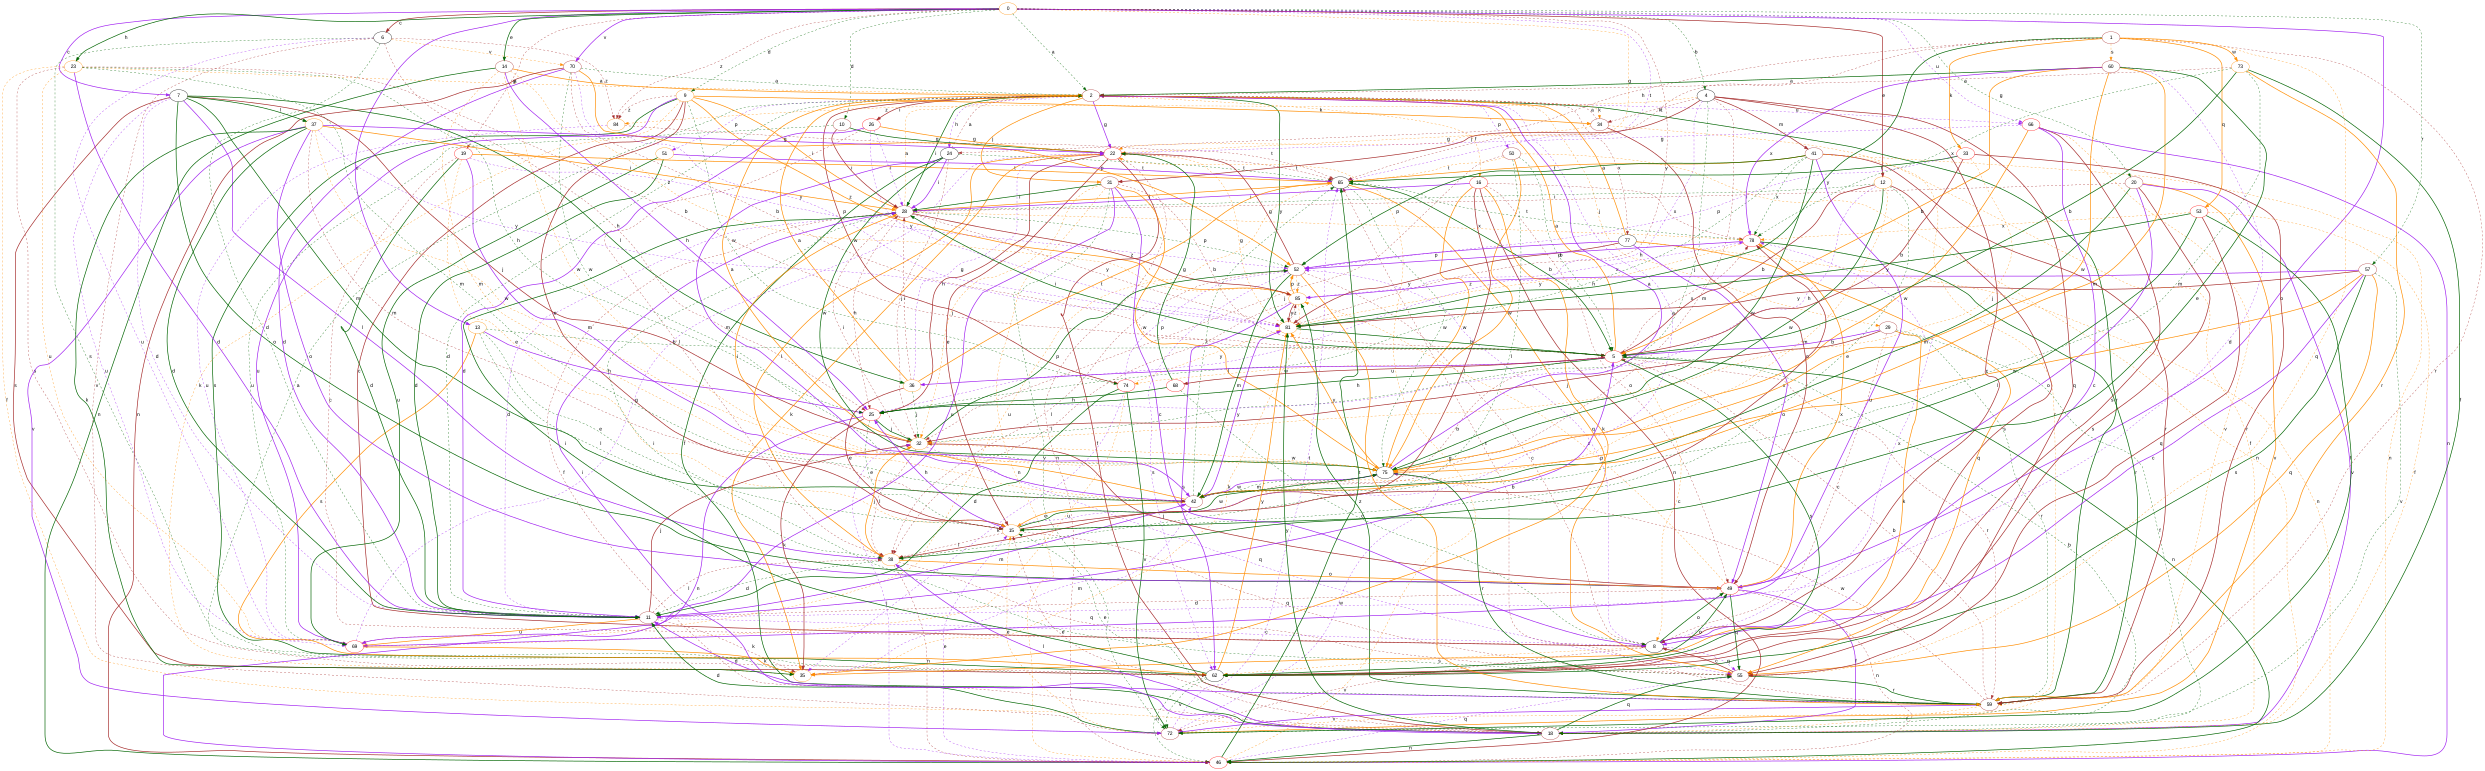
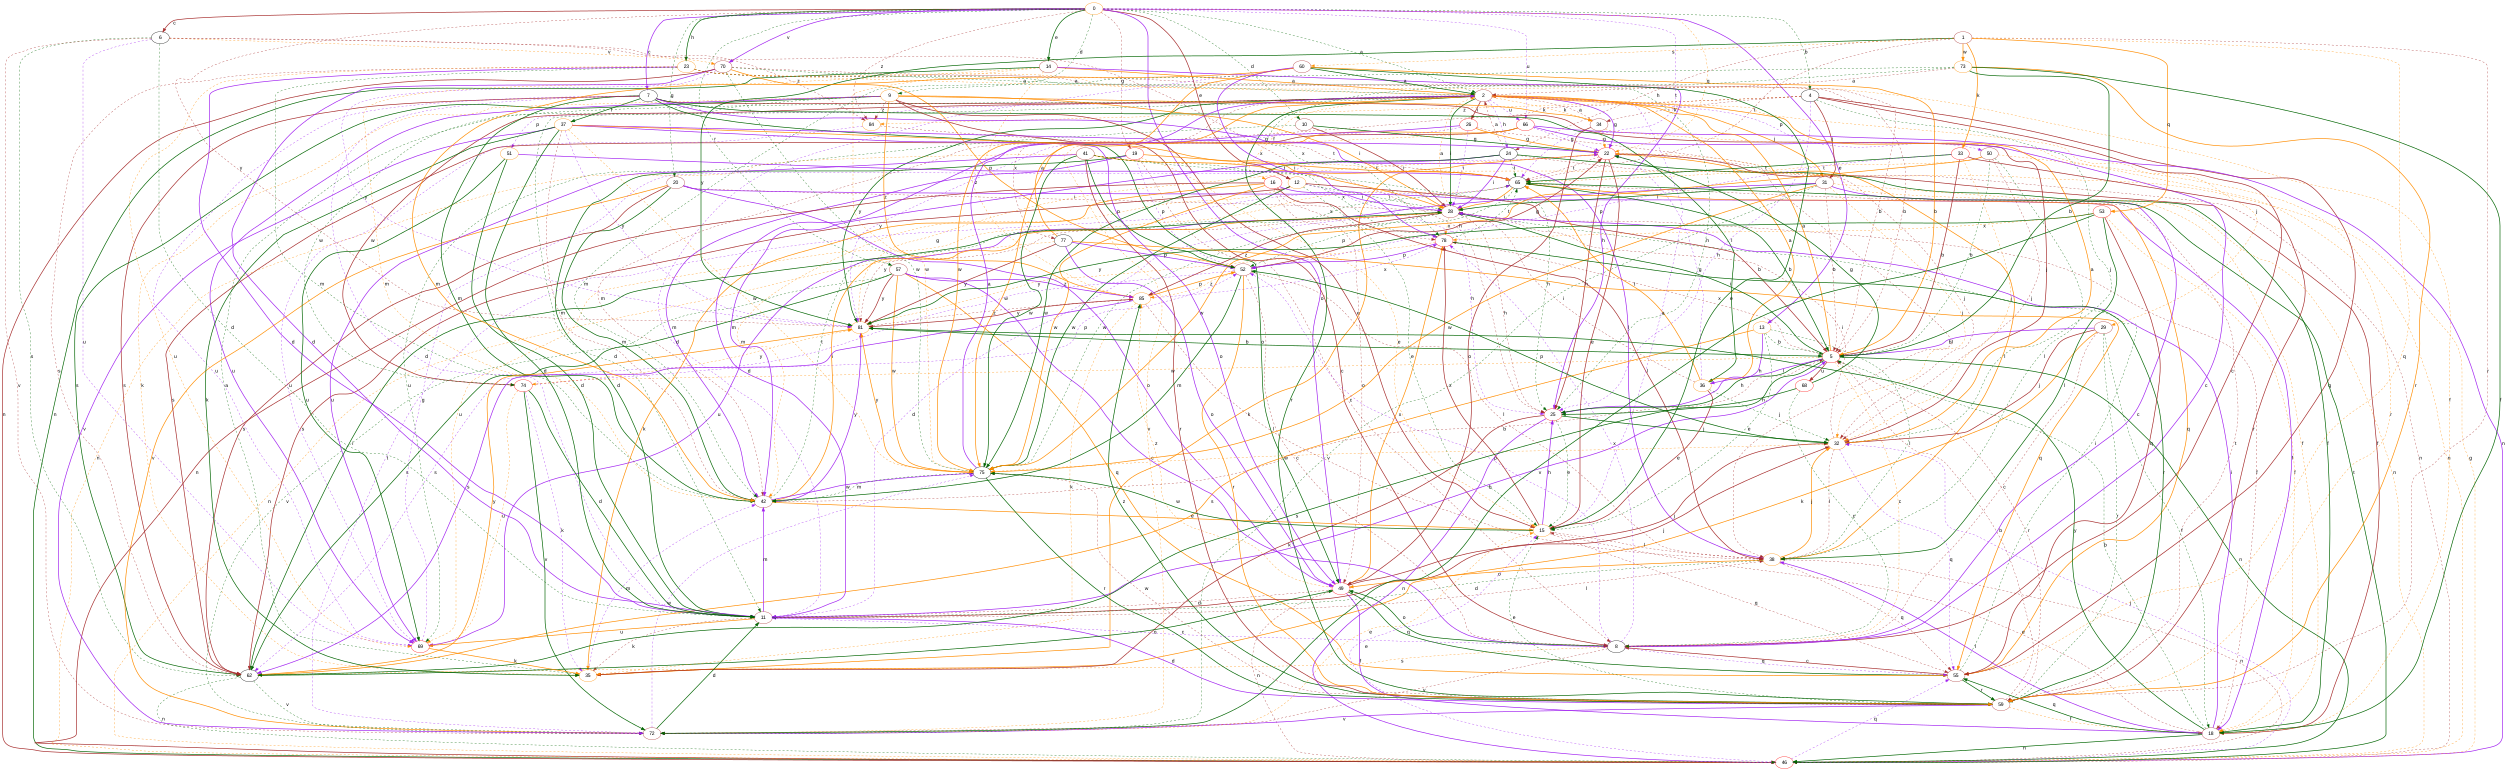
(1761, 120) -> none
